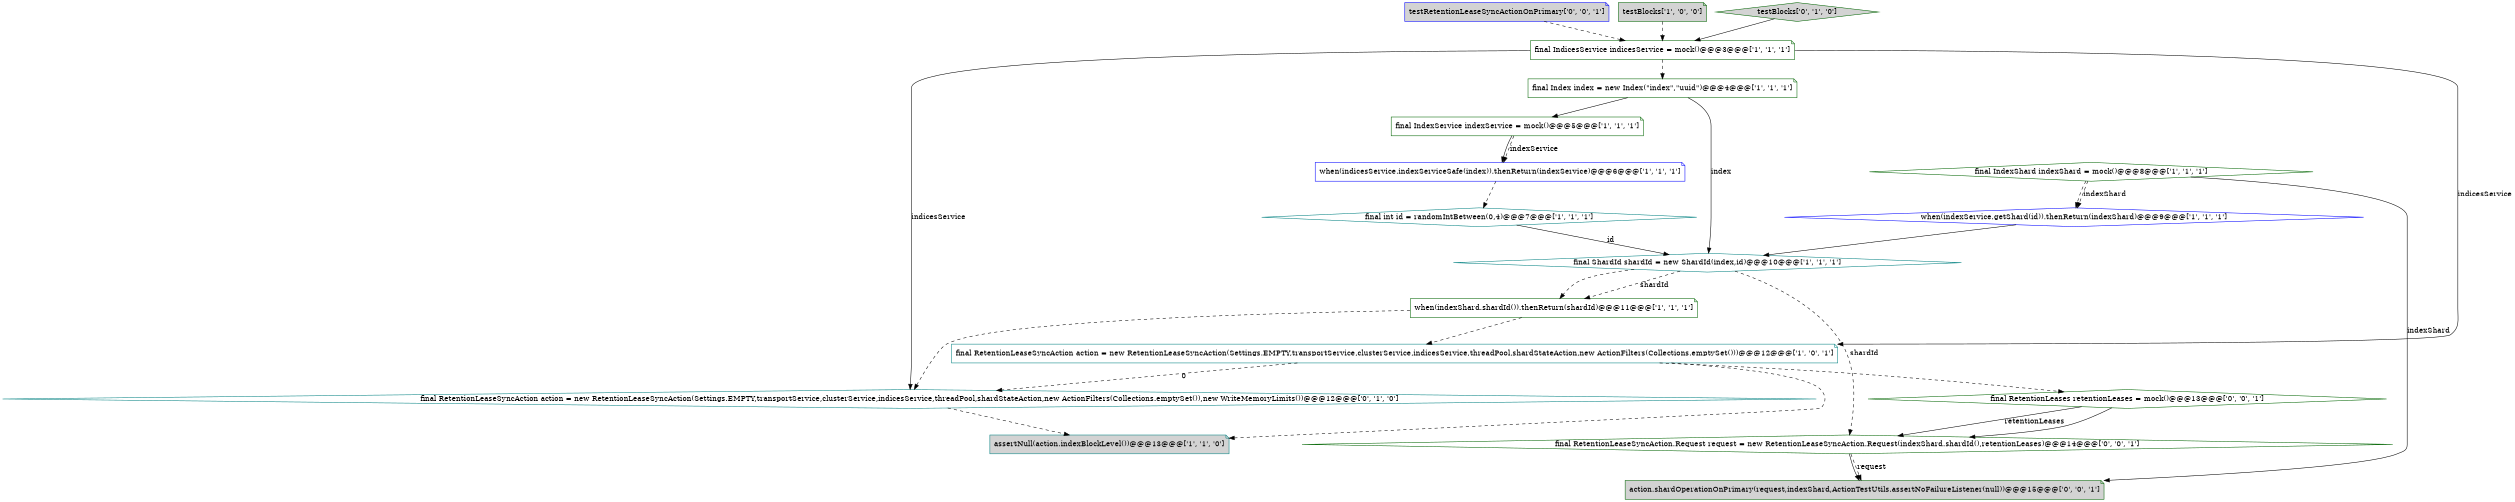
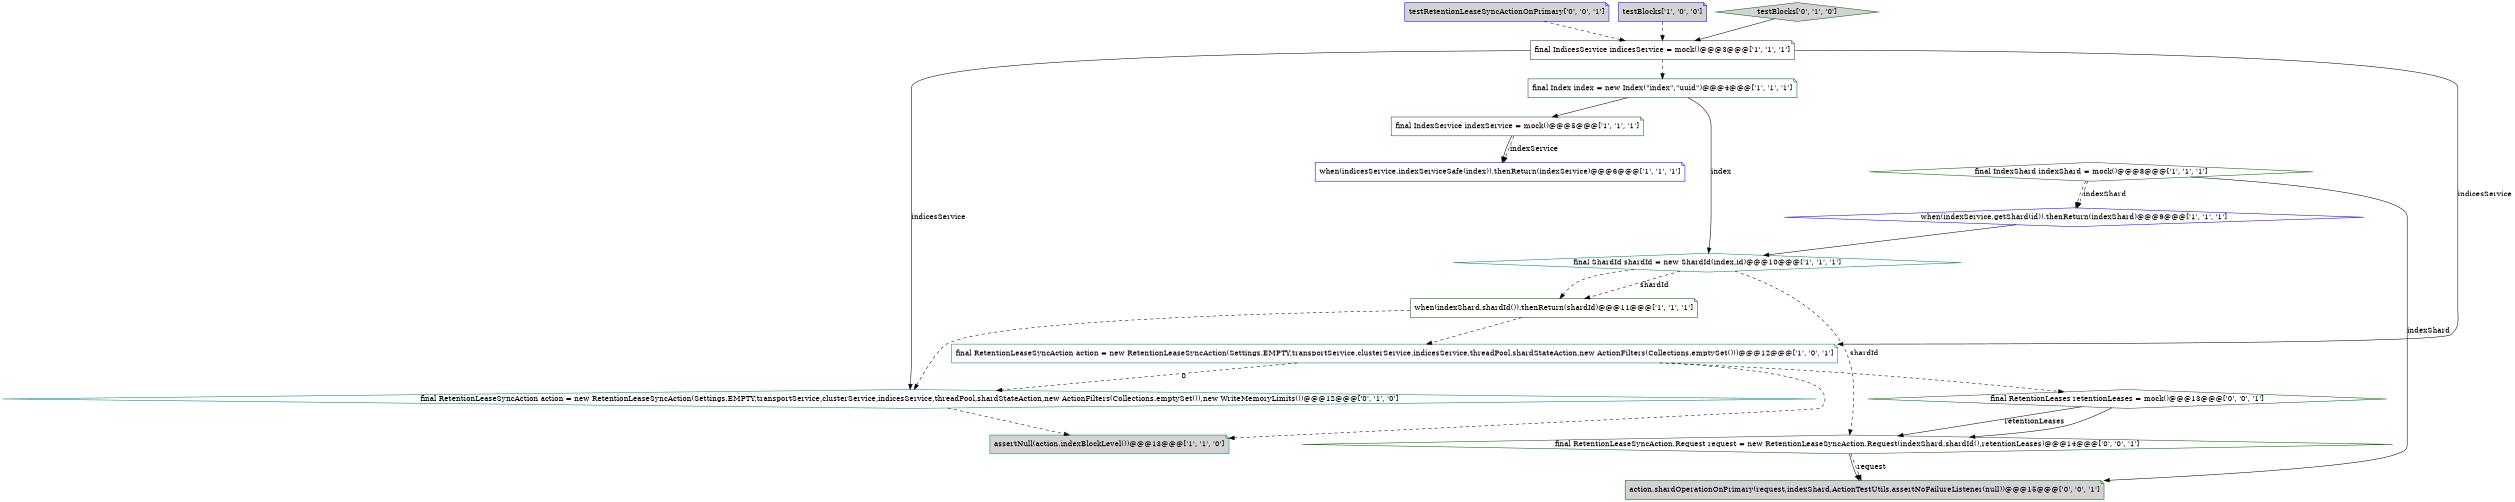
(1662, 12) -> (1662, 12)
(1479, 217) -> none
